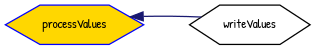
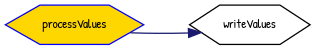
(172, 16) -> (159, 33)
